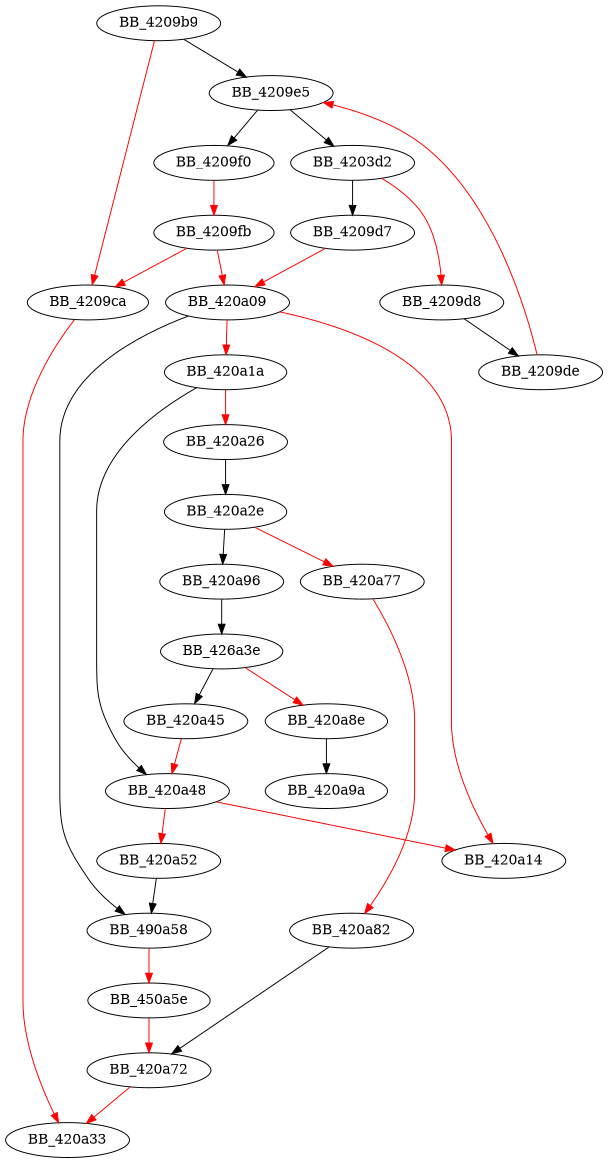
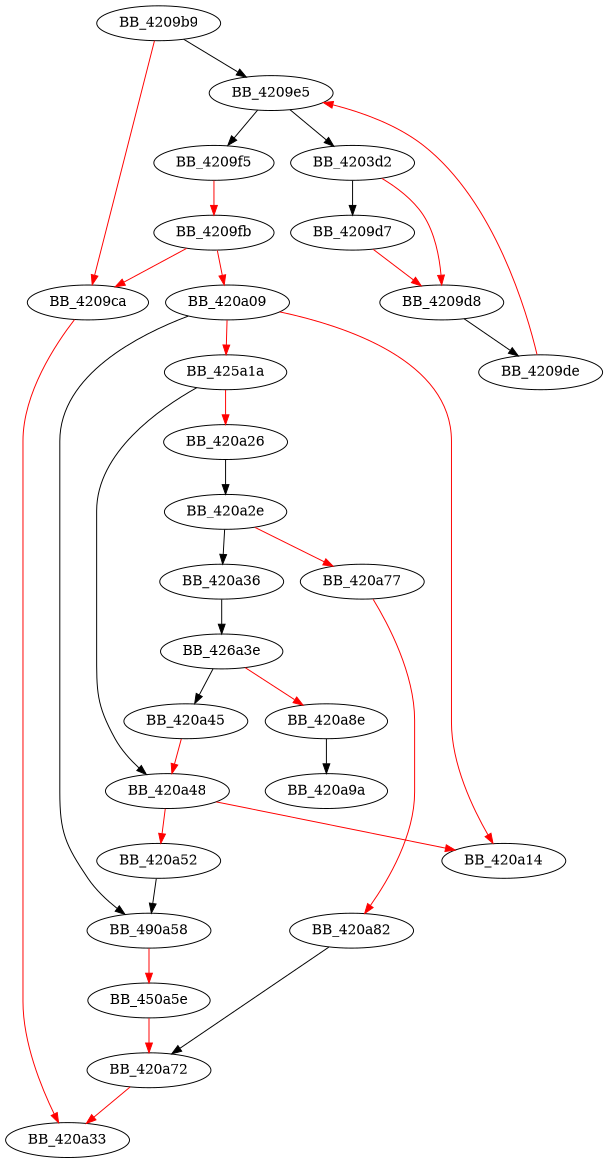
(214, 163) -> (214, 163)
(295, 265) -> (393, 265)
(226, 372) -> (226, 372)
(222, 582) -> (222, 582)
